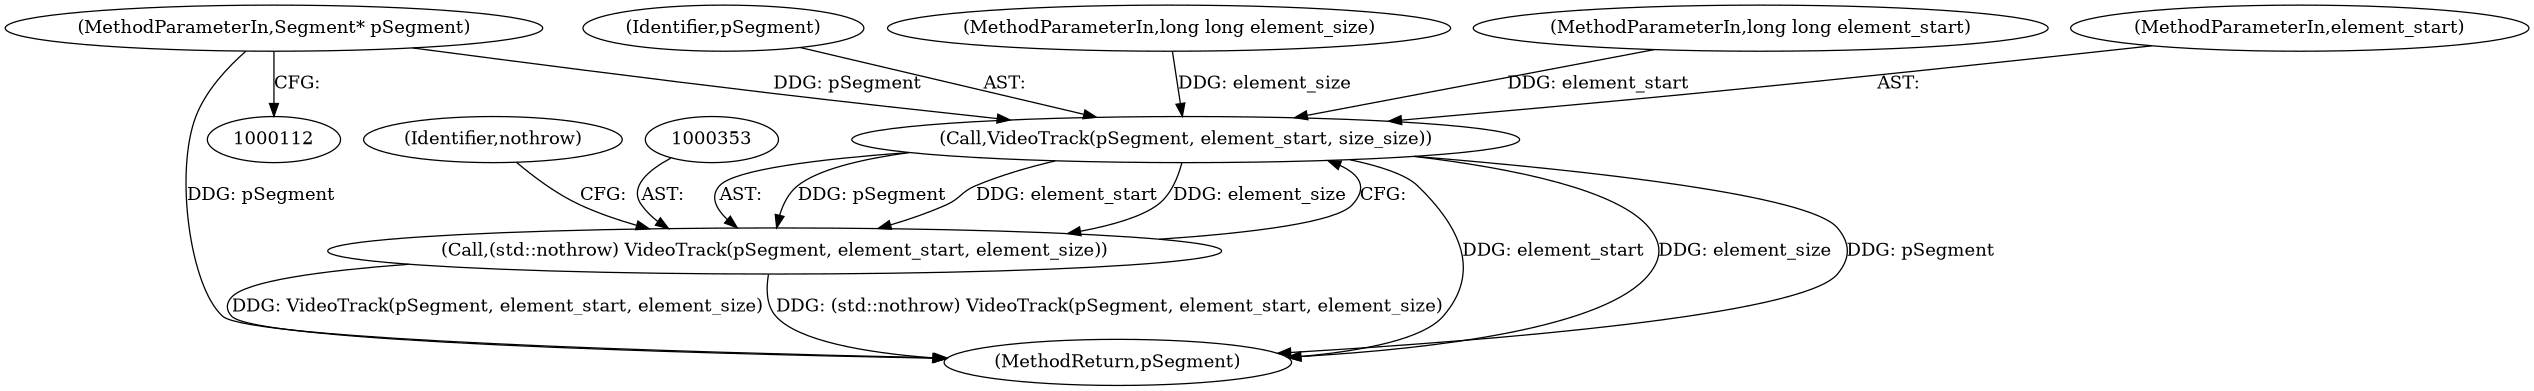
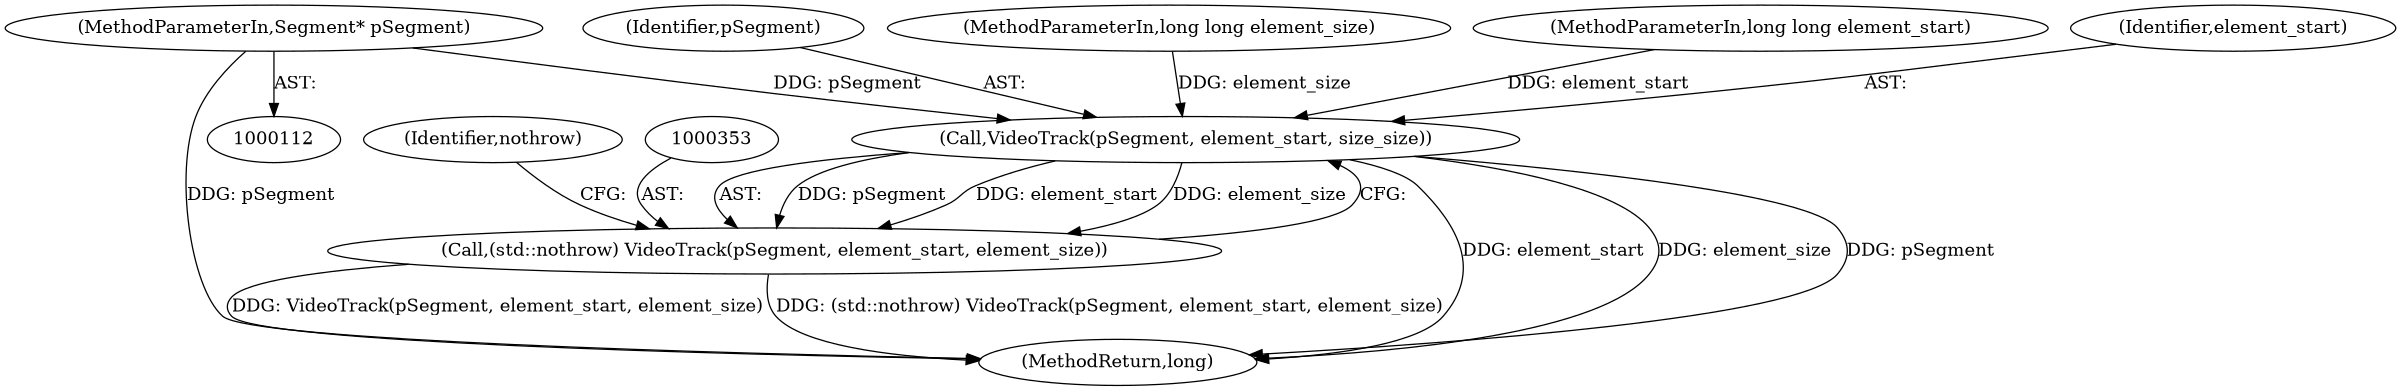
(2300, 28) -> (2233, 28)
(300, 84) -> (298, 84)
(1118, 362) -> (1118, 362)
